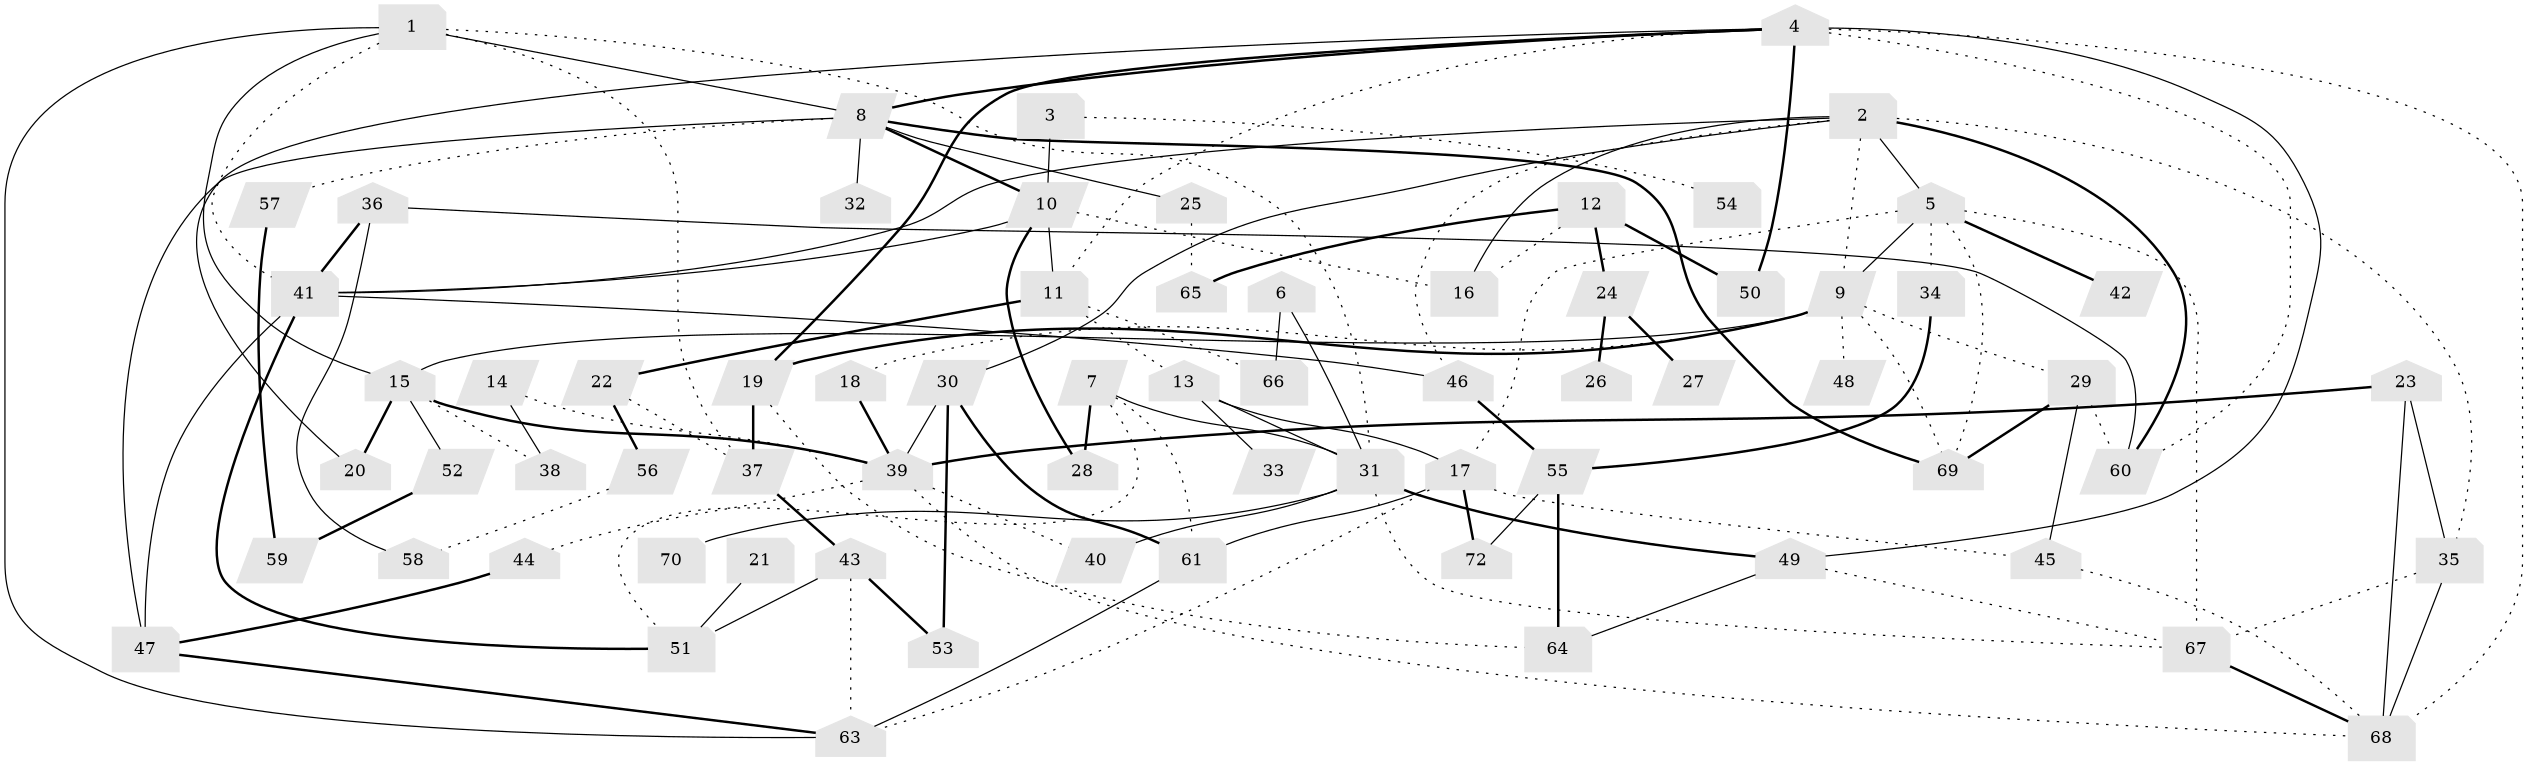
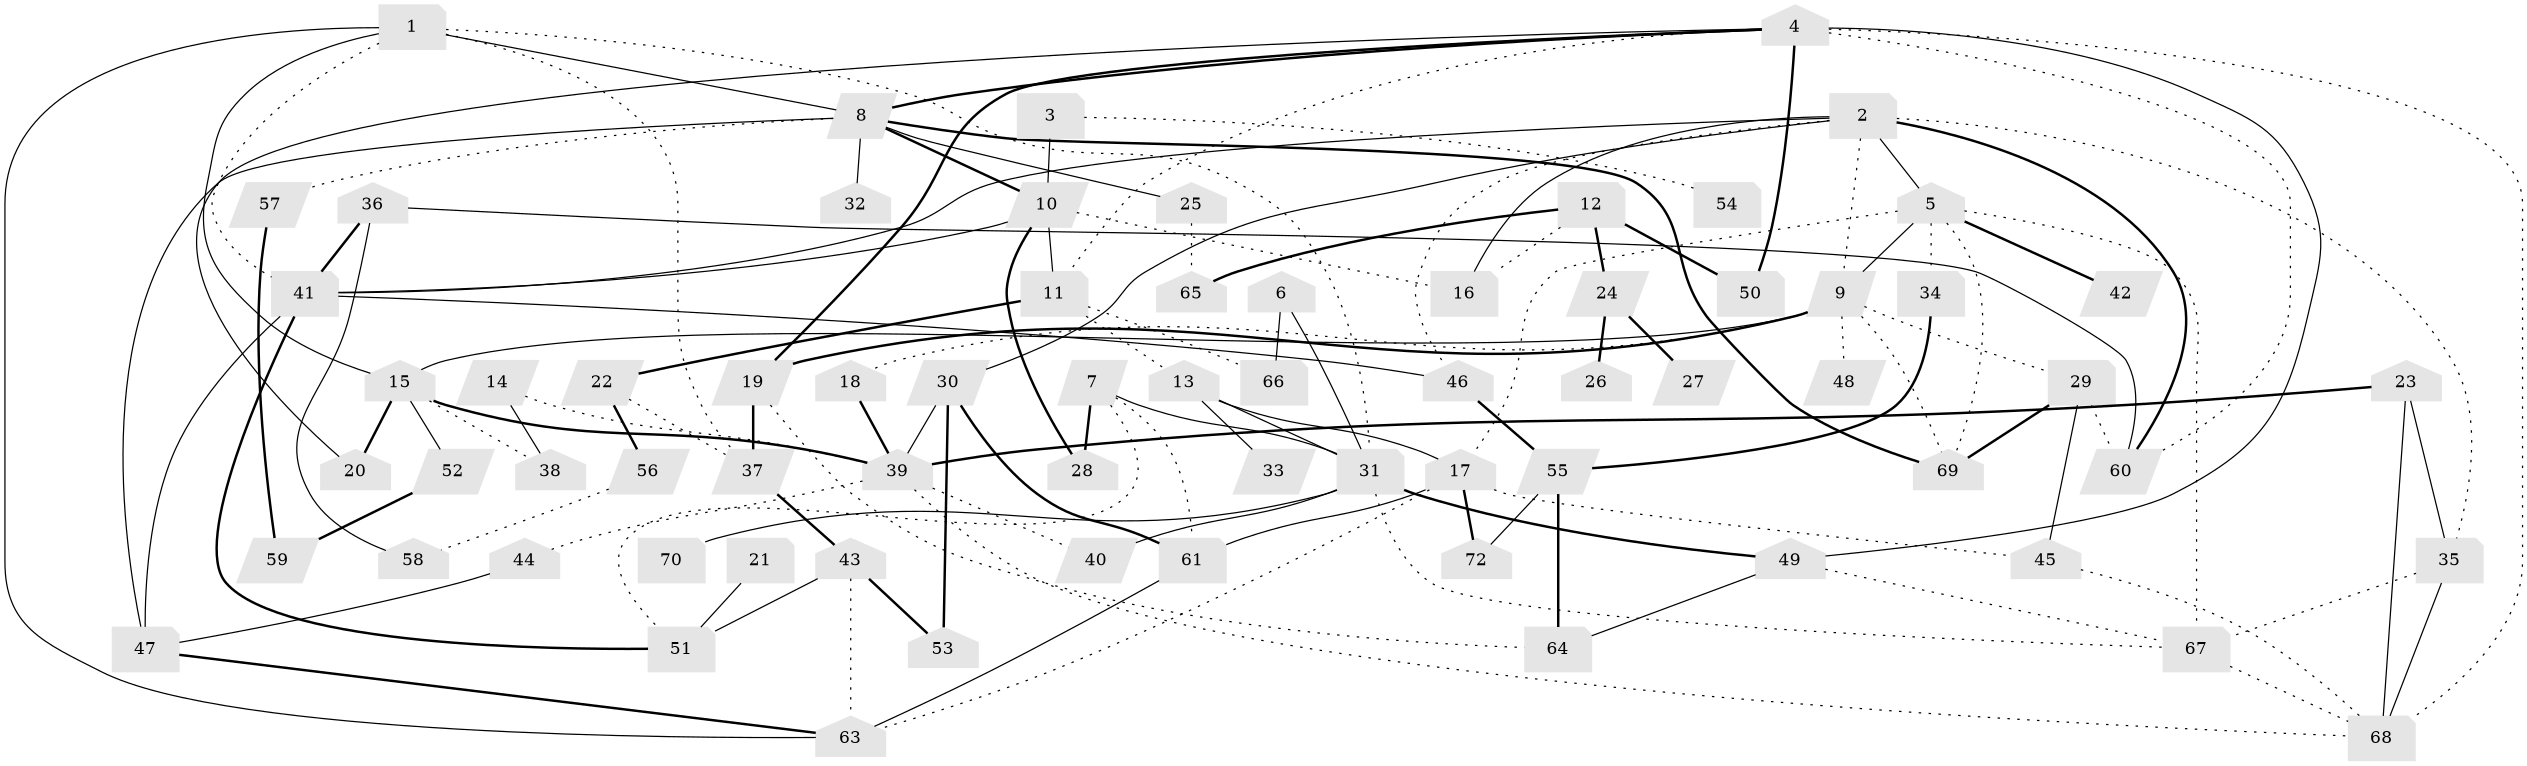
(336, 612) -> (336, 612)
(2289, 694) -> (2289, 694)
